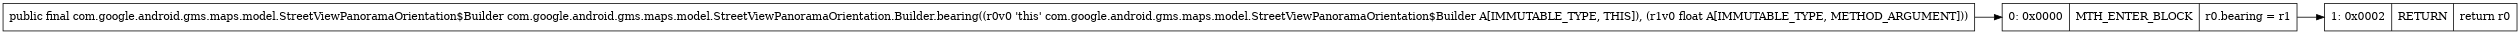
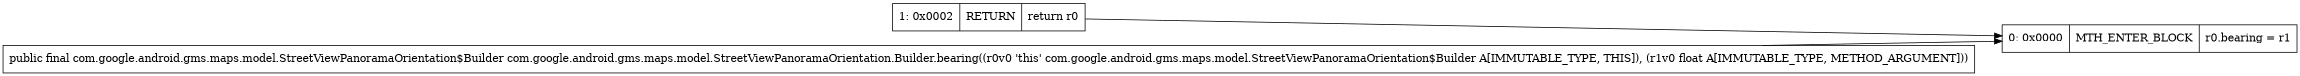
(2307, 17) -> (1540, 27)
